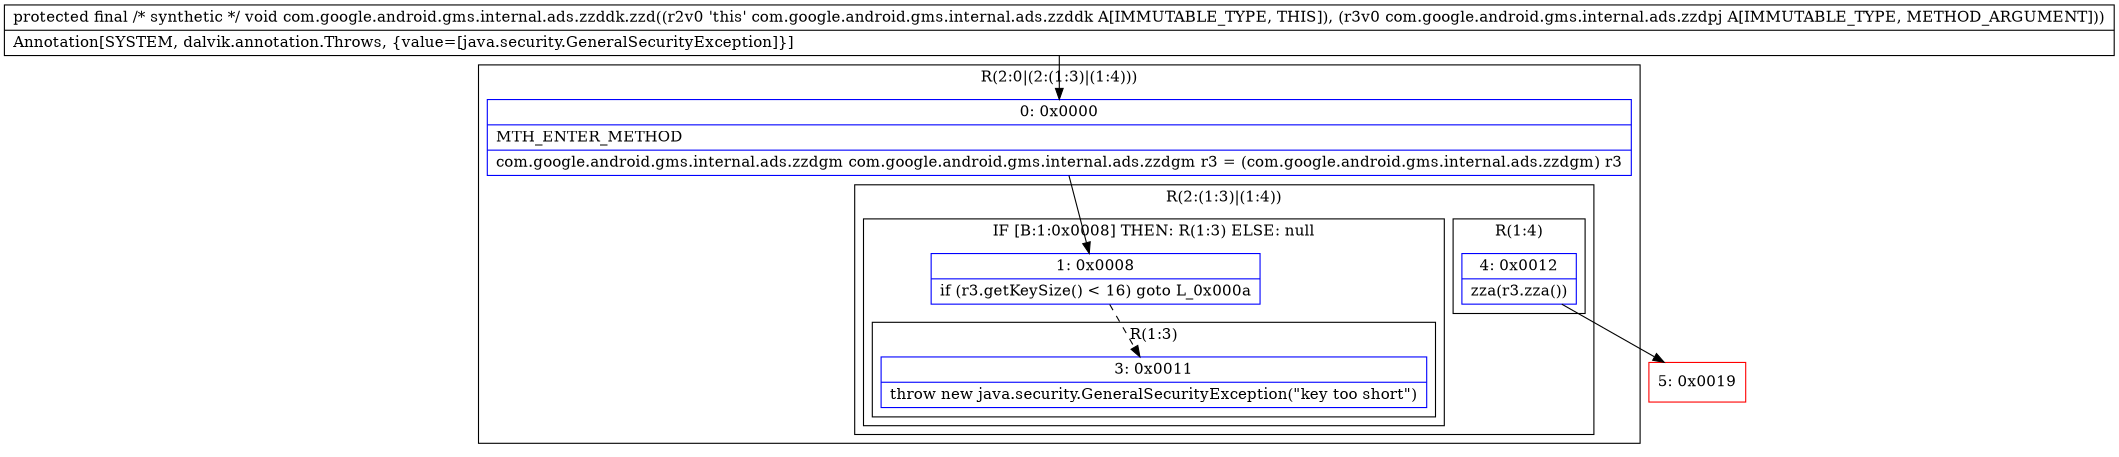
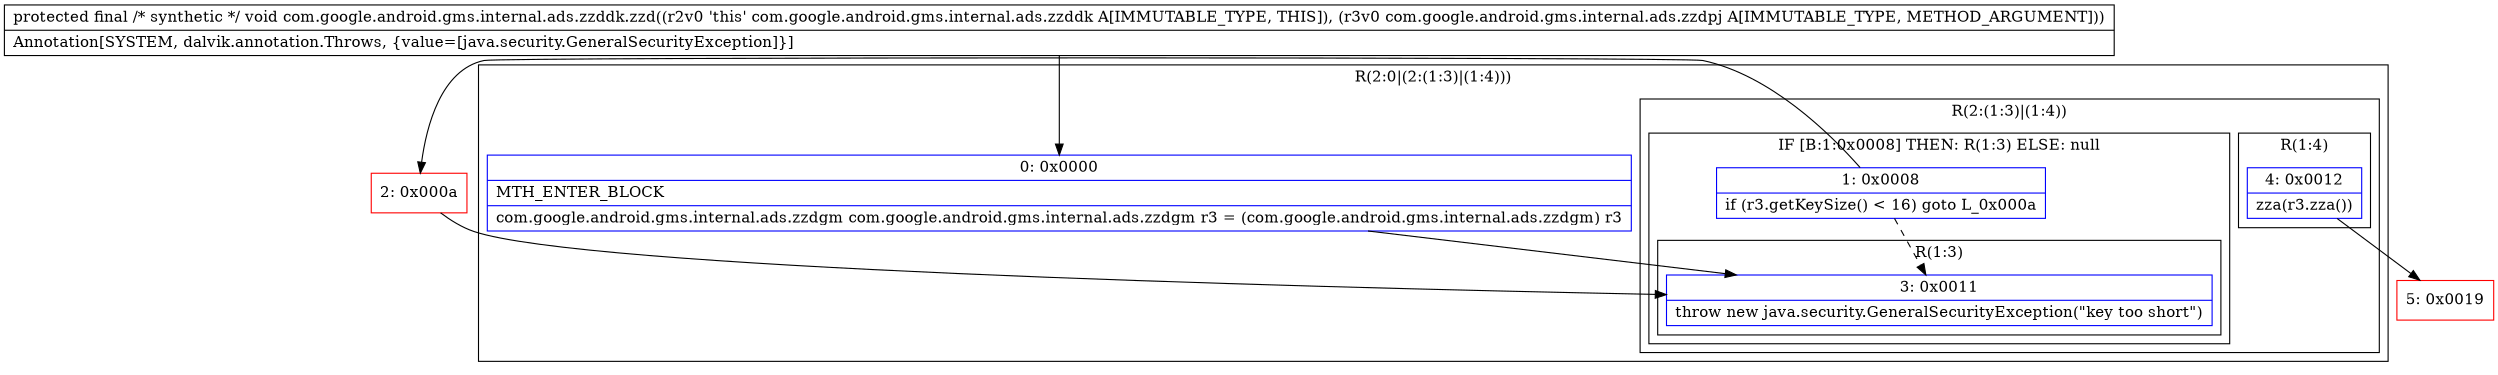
(590, 137) -> (581, 193)
none -> (419, 193)
(1078, 209) -> (1547, 252)
